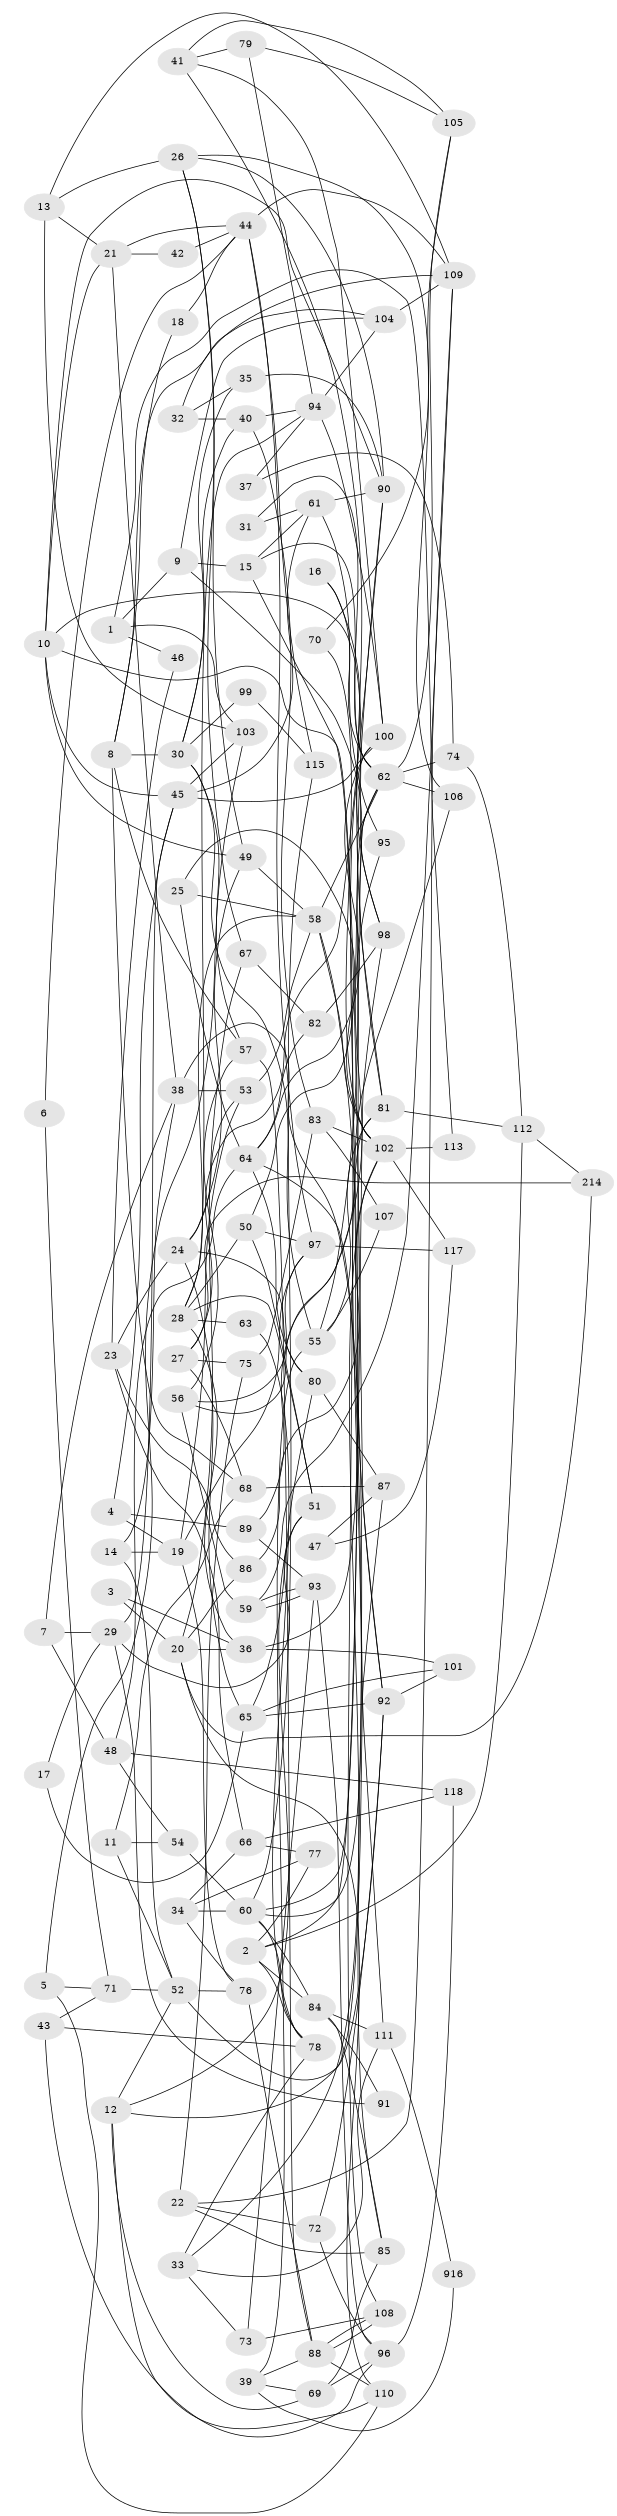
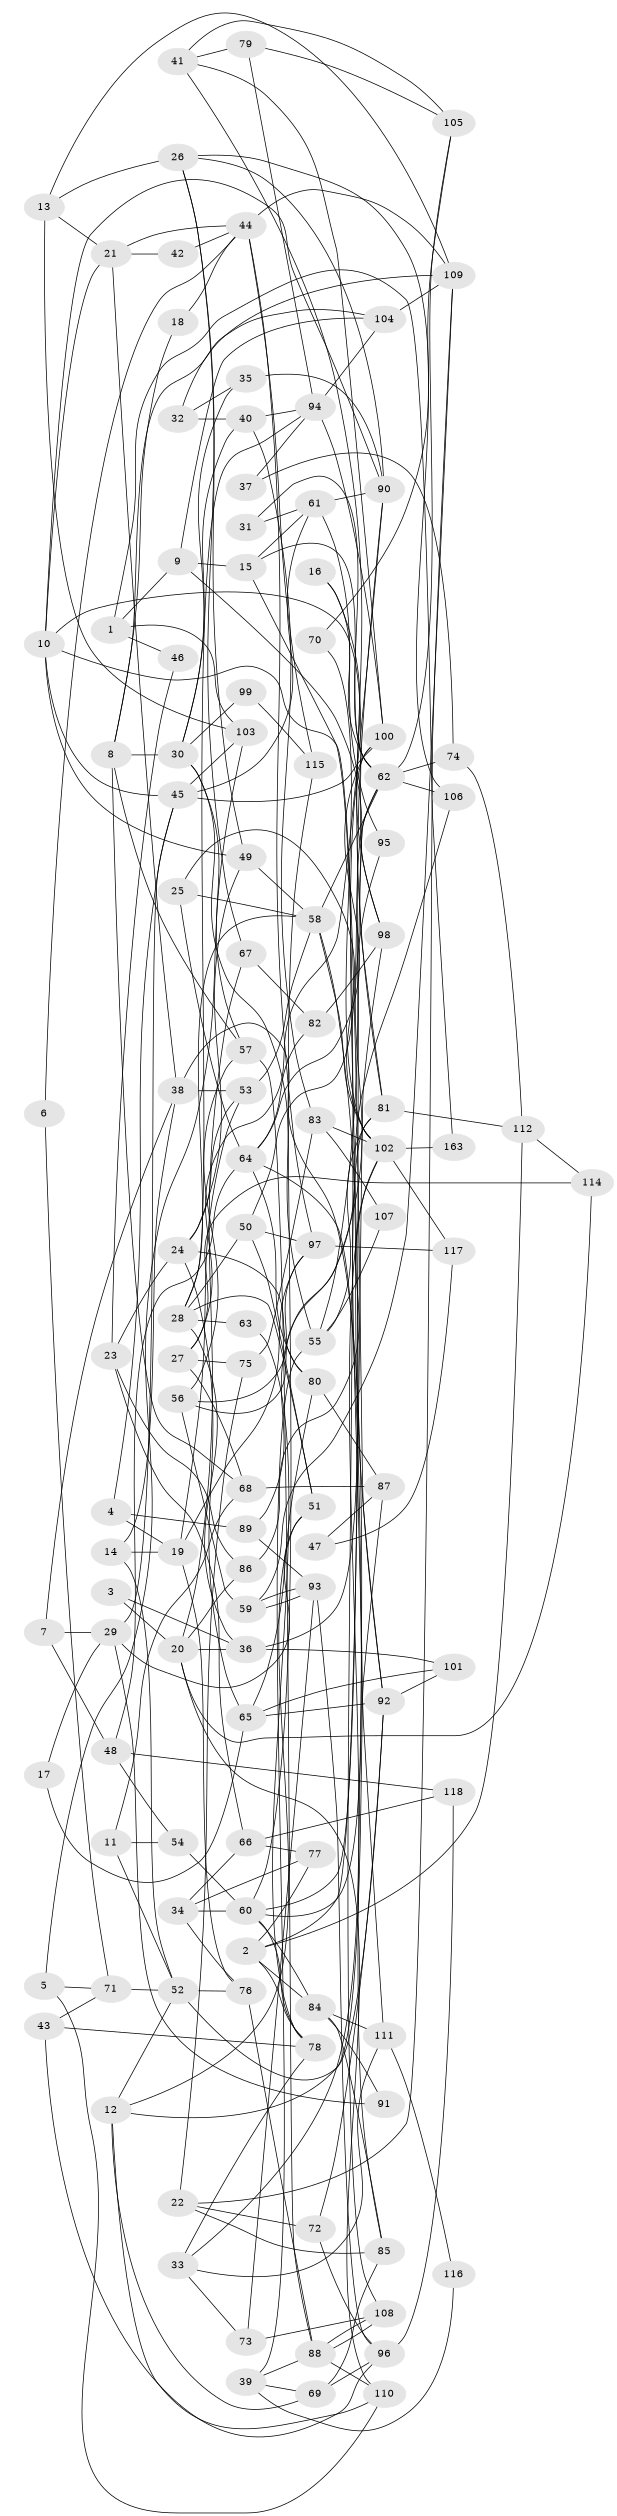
(454, 1147) -> (454, 1147)
(592, 1183) -> (592, 1183)
(454, 2274) -> (454, 2274)
